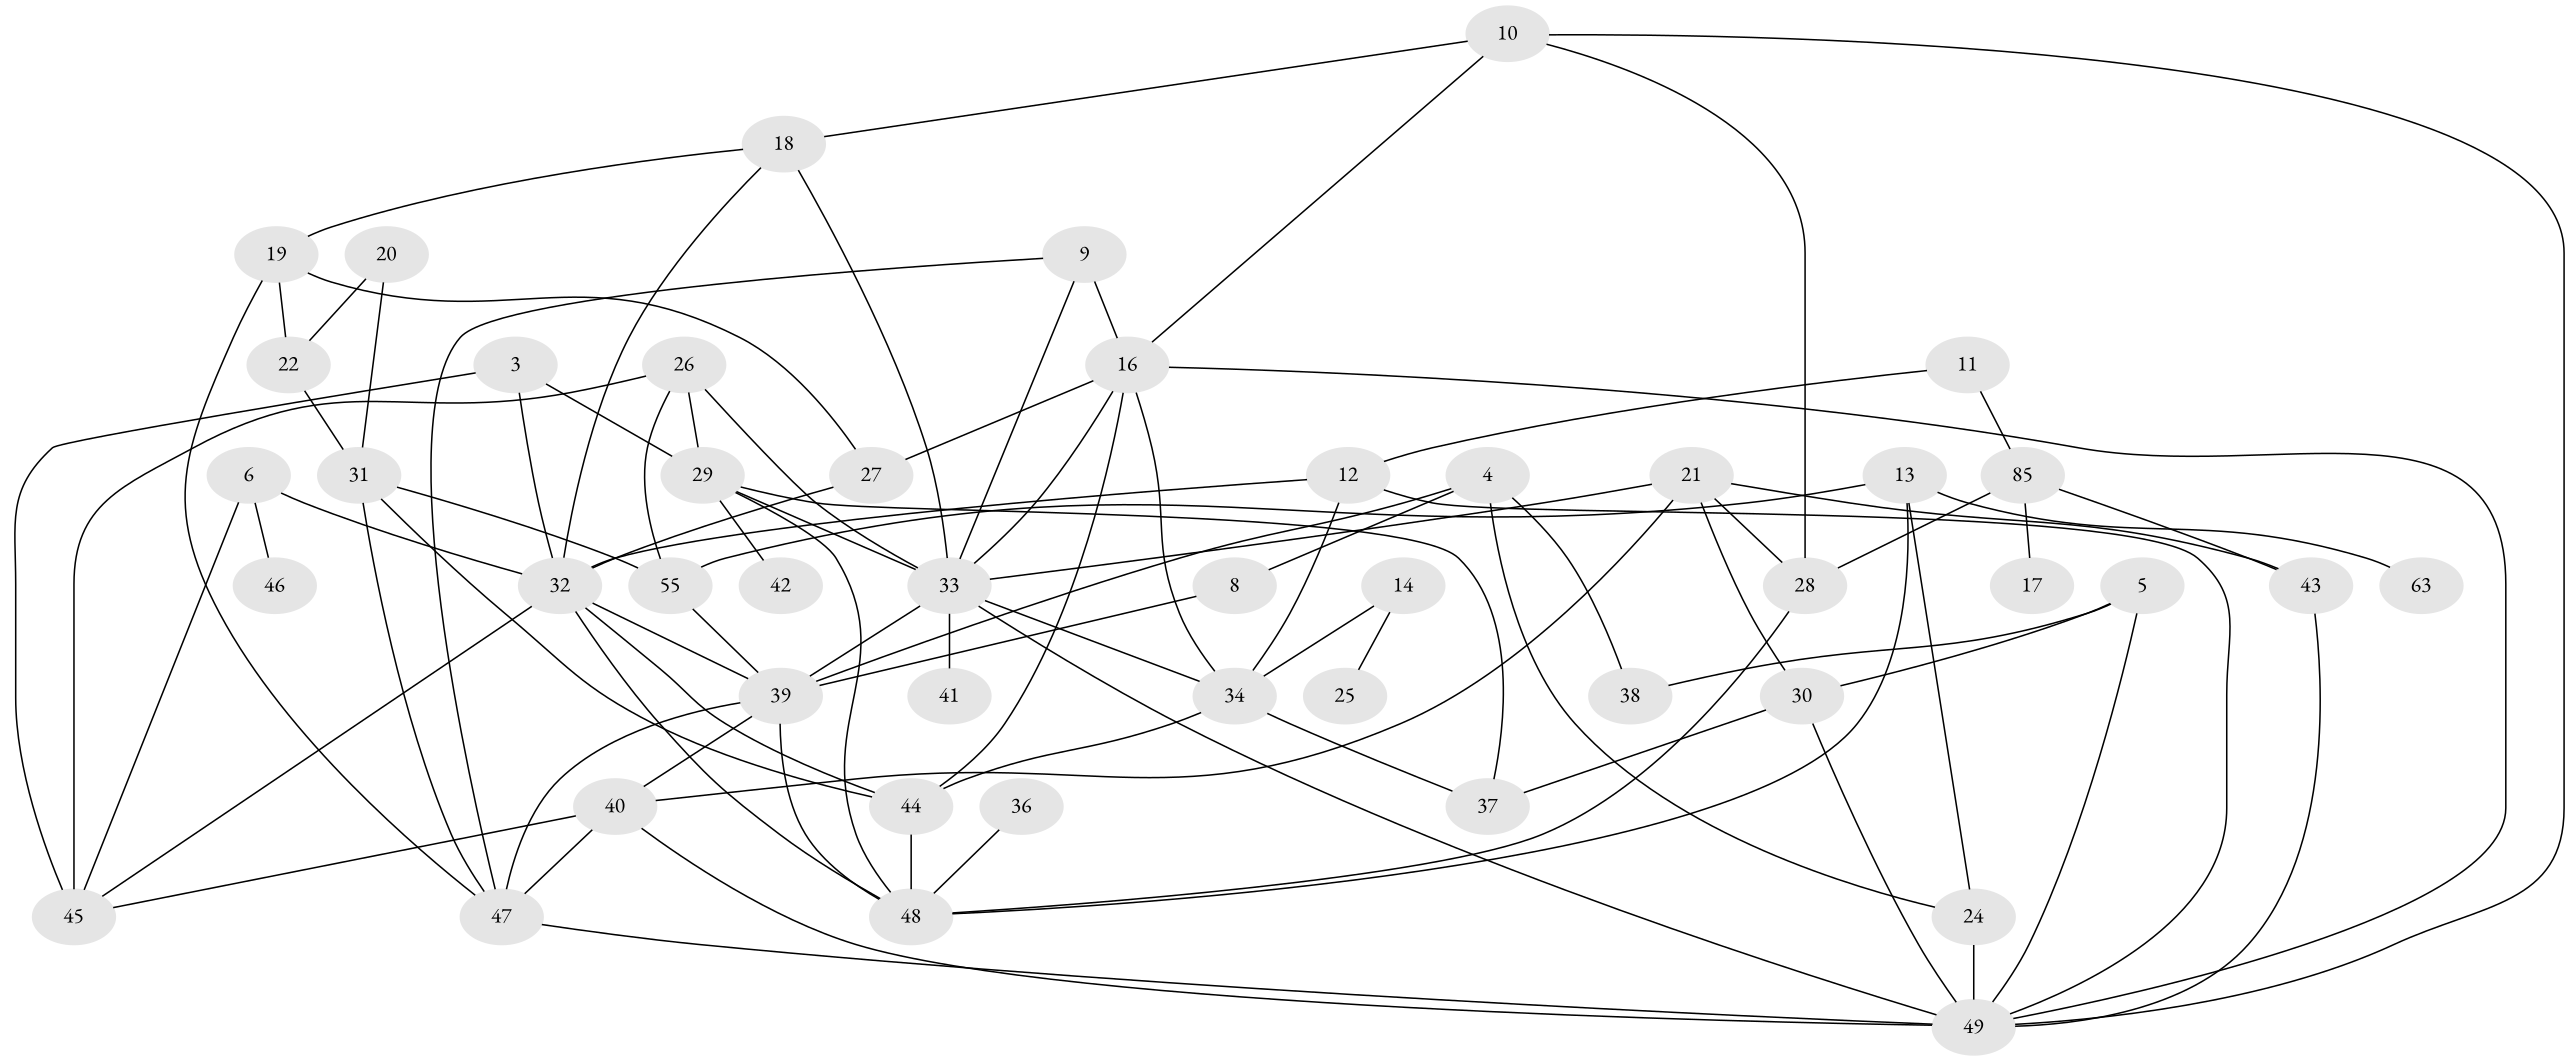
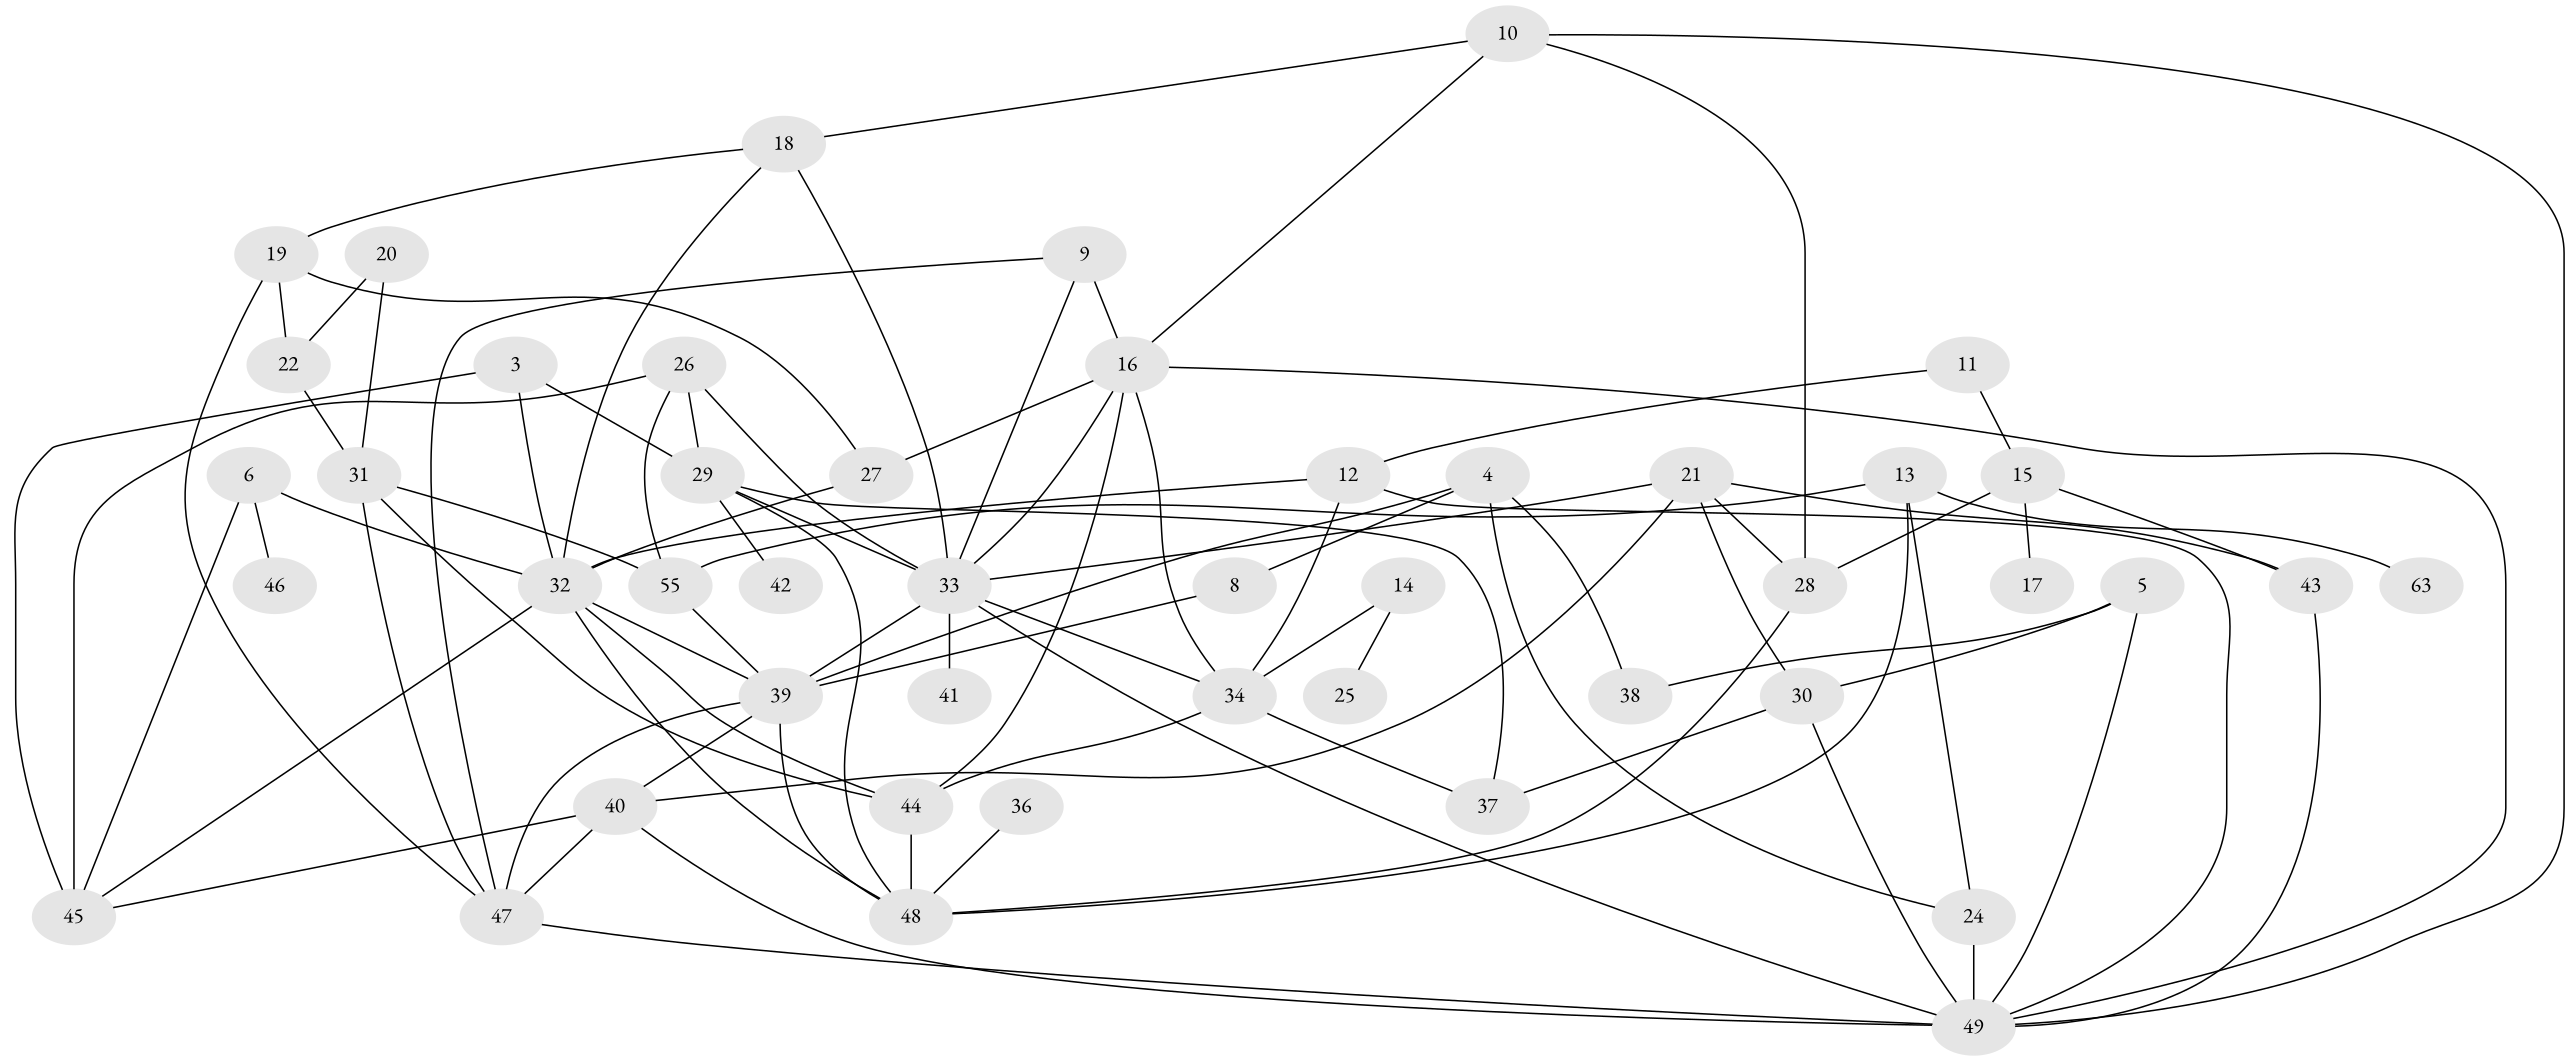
(2023, 475) -> (2023, 475)
